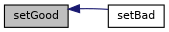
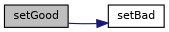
(94, 9) -> (83, 24)
